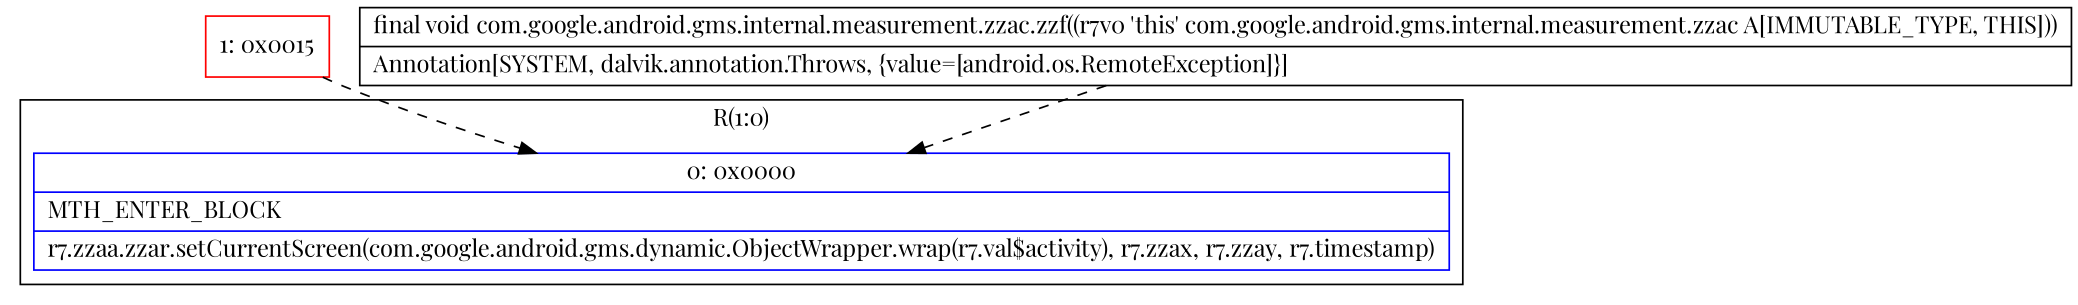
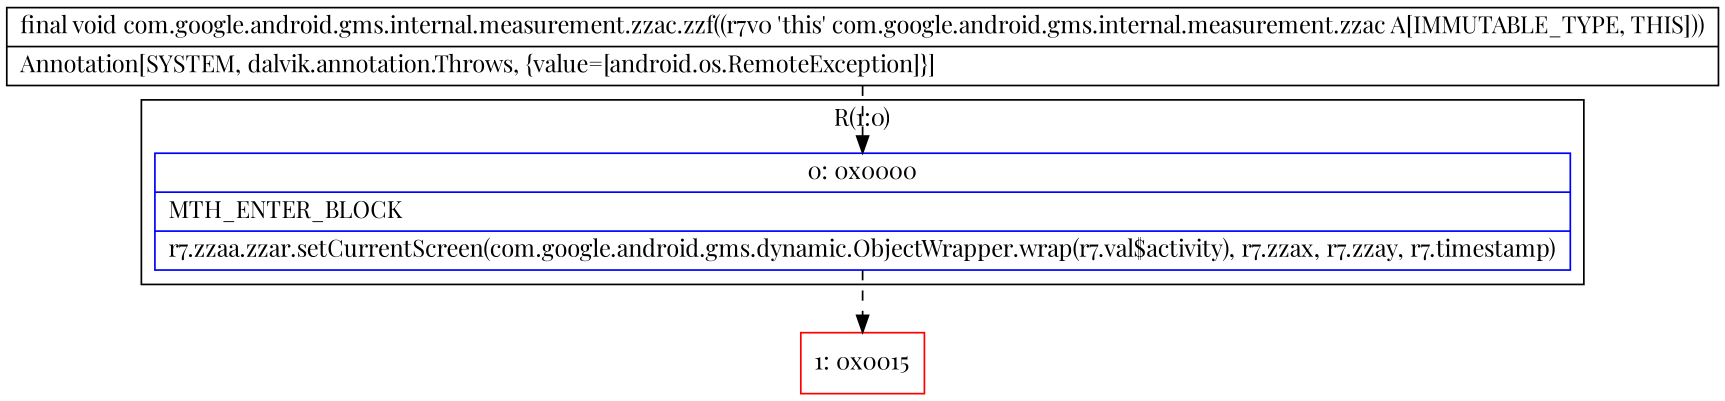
(421, 115) -> (863, 295)
